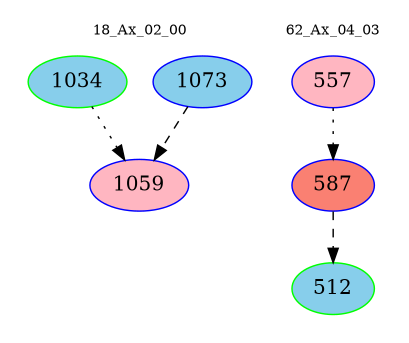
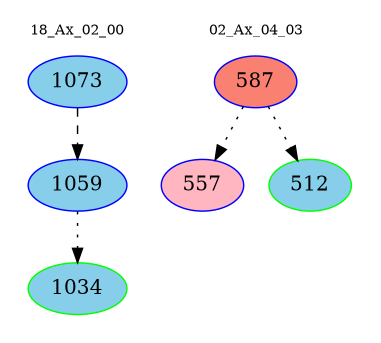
(333, 31) -> (256, 31)
(104, 127) -> (78, 230)
(333, 127) -> (233, 127)
(139, 185) -> (78, 185)
(333, 230) -> (279, 127)
